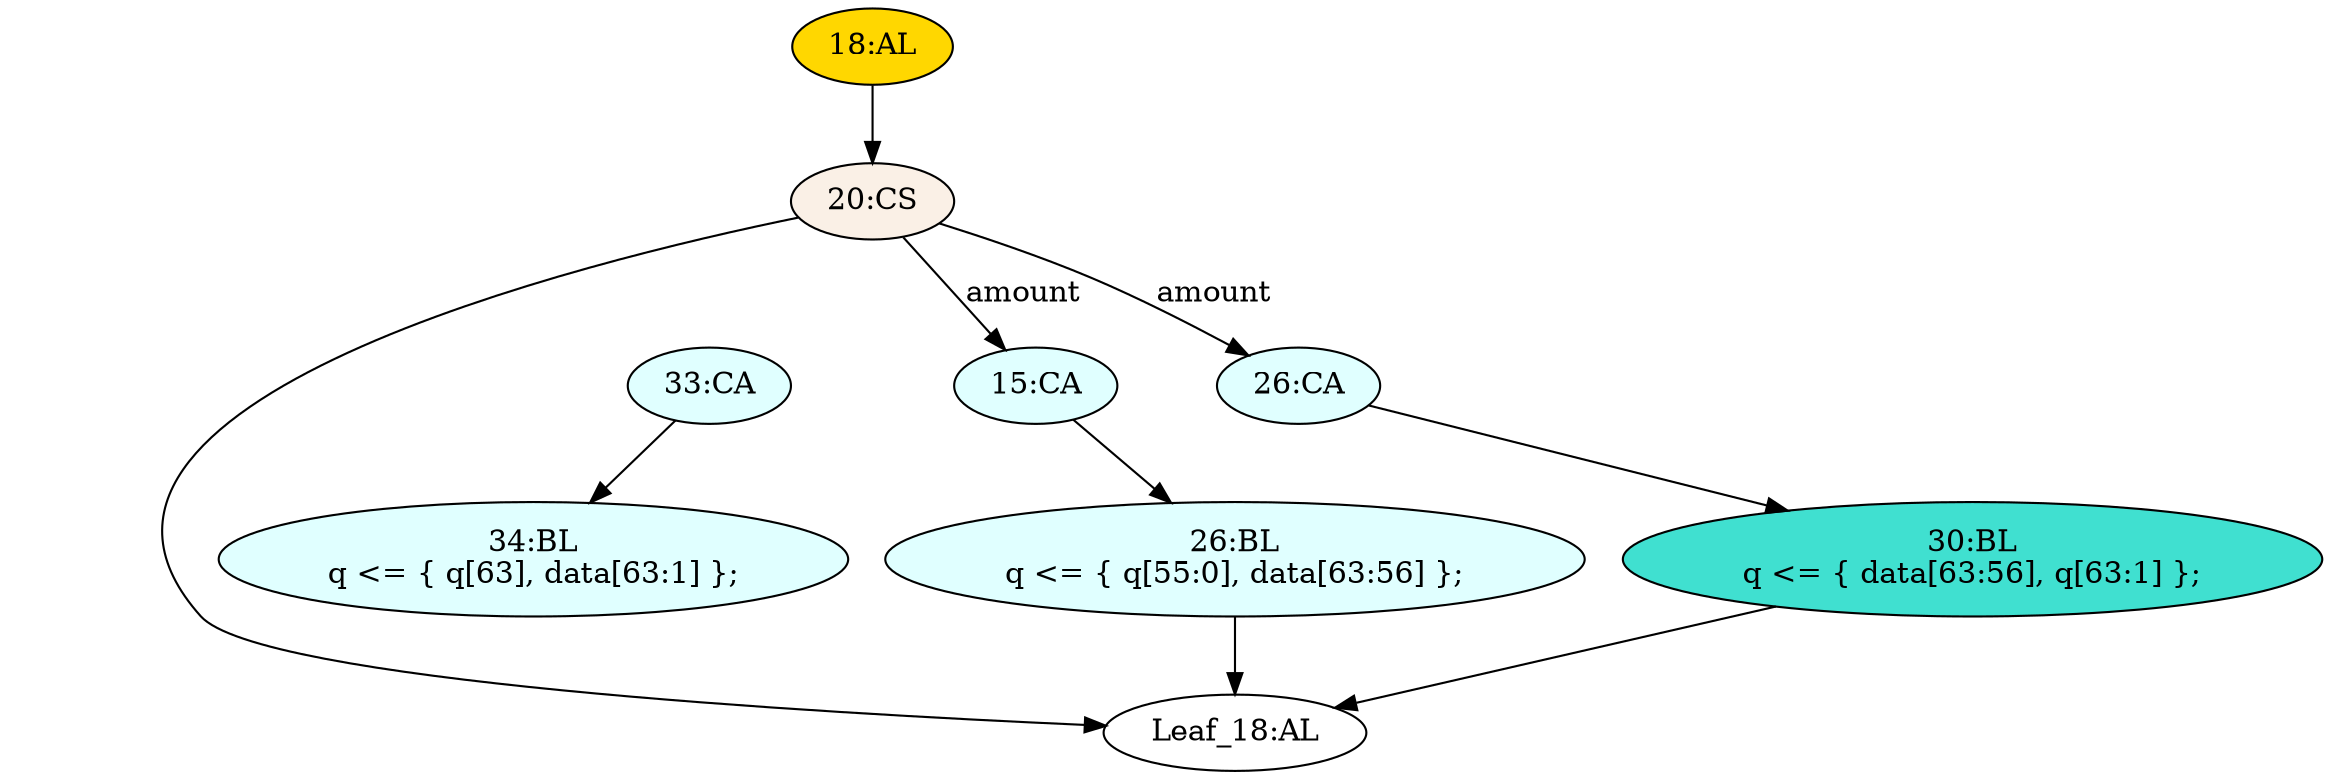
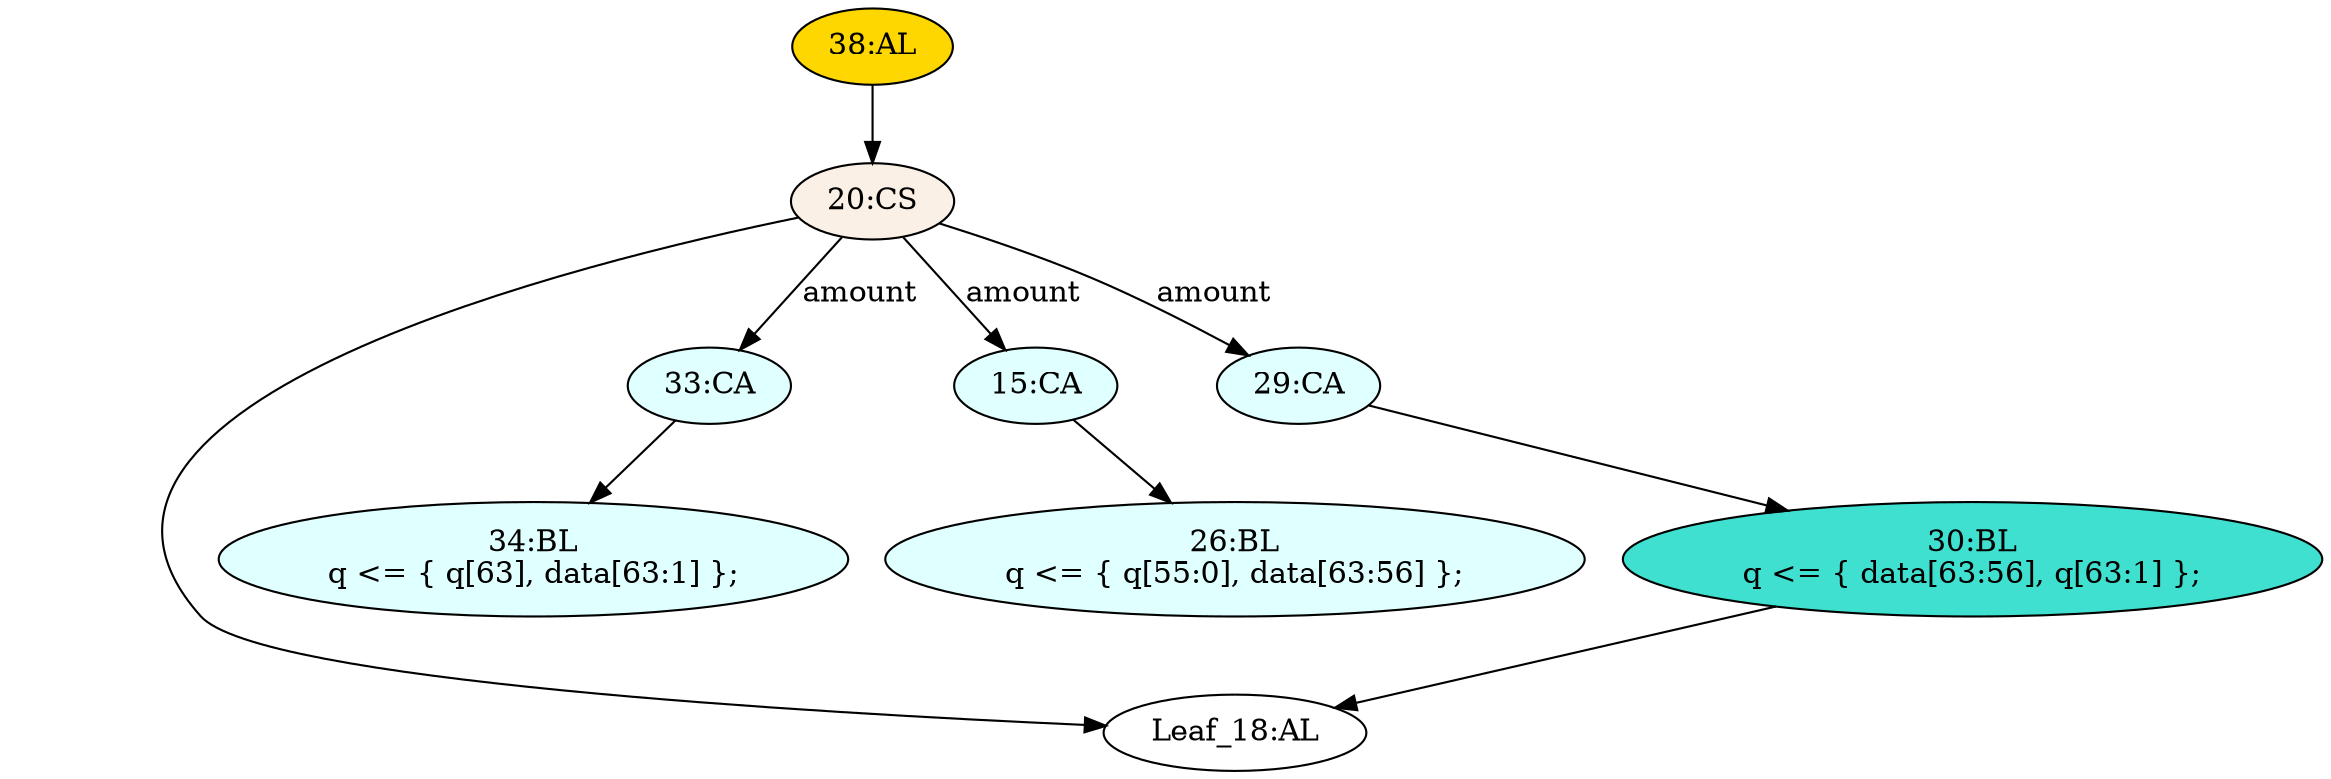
(873, 47) -> (873, 47)
none -> (798, 286)
(1299, 386) -> (1299, 386)
(1235, 645) -> none
